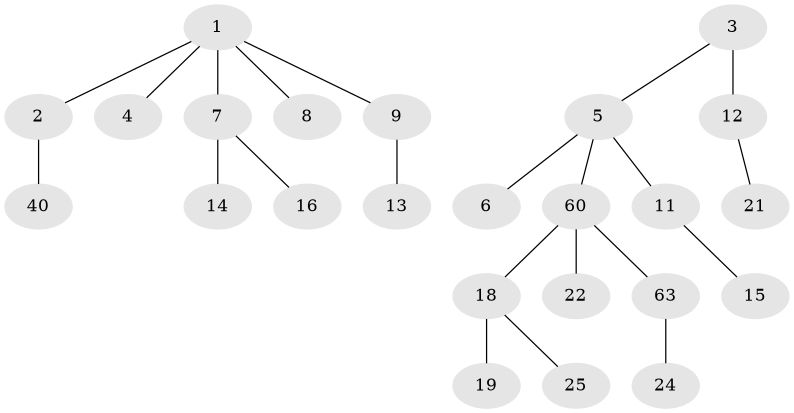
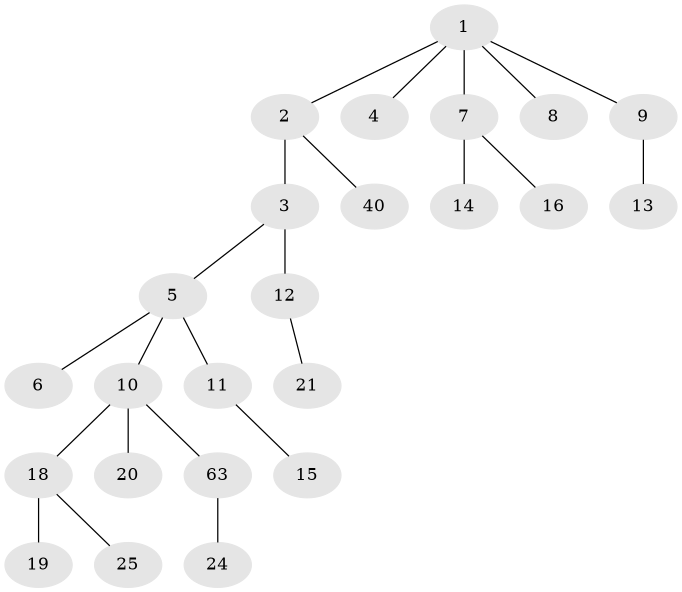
none -> (285, 162)
(576, 207) -> (128, 386)
(576, 296) -> (128, 475)
